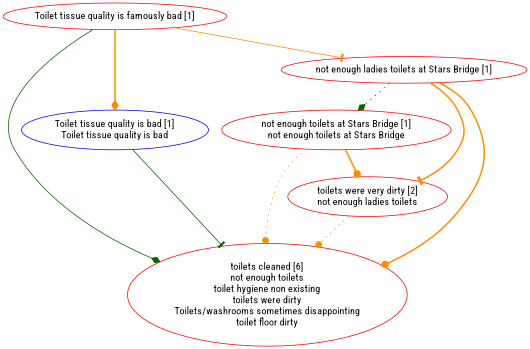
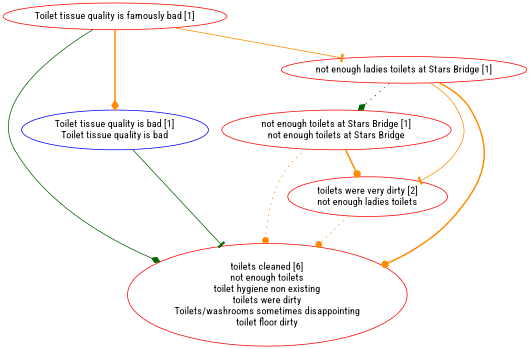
(464, 134) -> (464, 134)
